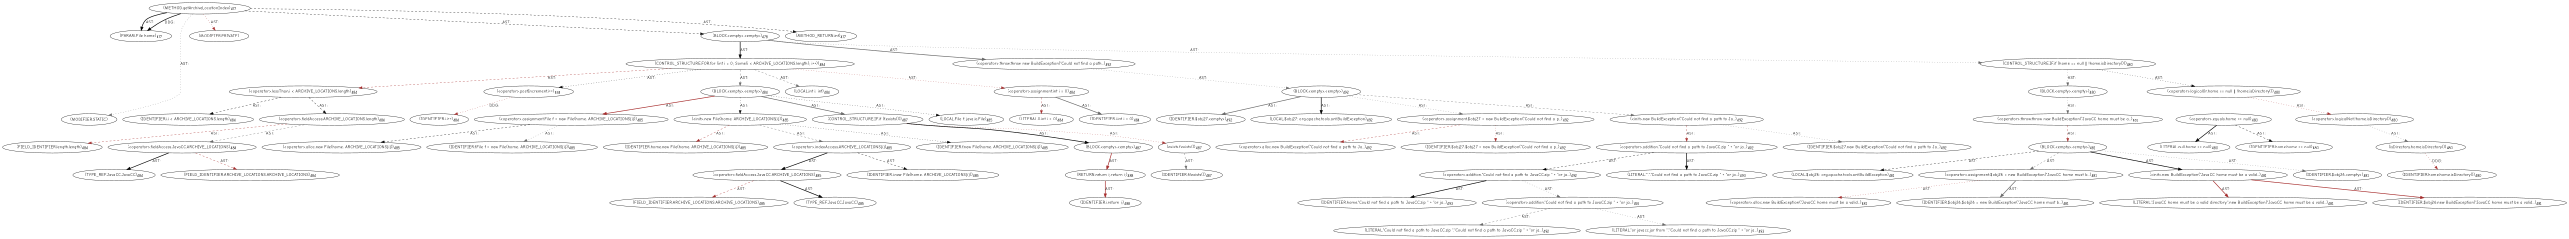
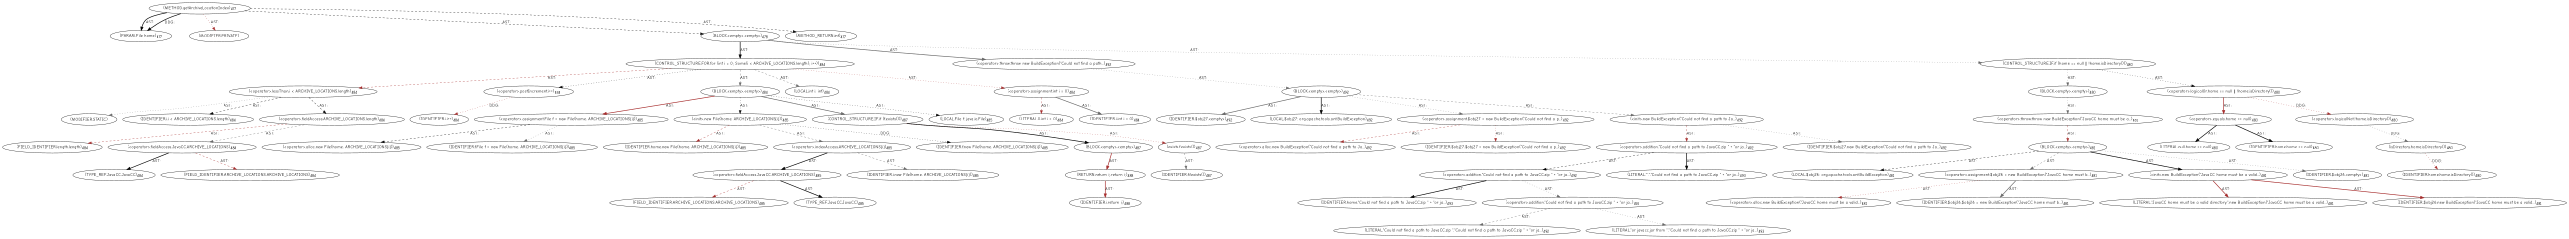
(180, 88) -> (191, 107)
none -> (2224, 104)
(2302, 106) -> (2302, 106)
(886, 133) -> (886, 133)
(2252, 133) -> (2252, 133)
(2396, 133) -> (2396, 133)
(881, 161) -> (881, 161)
